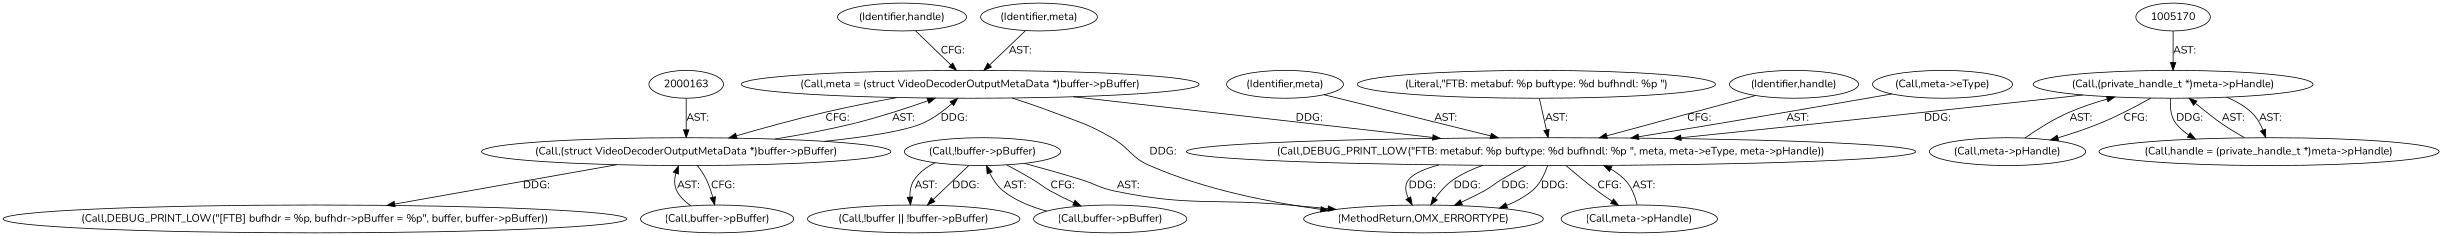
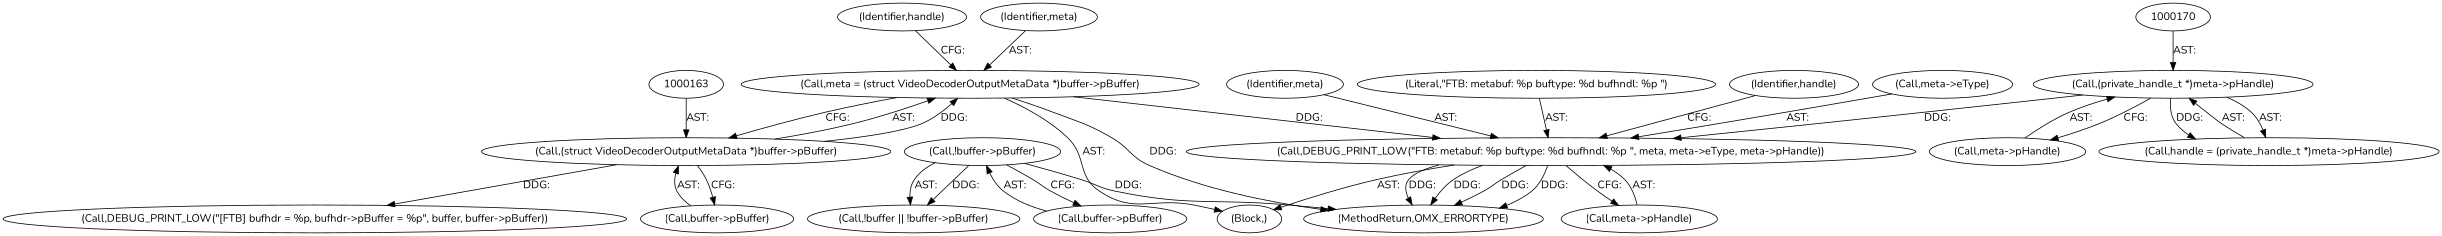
(2173, 17) -> (2173, 17)
(686, 84) -> (686, 84)
(1130, 185) -> (1130, 185)
none -> (1249, 219)
